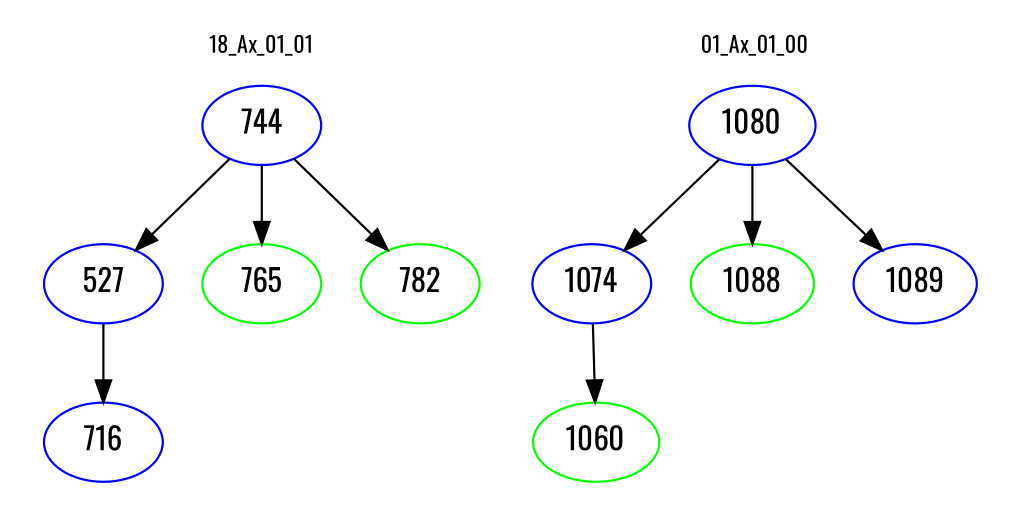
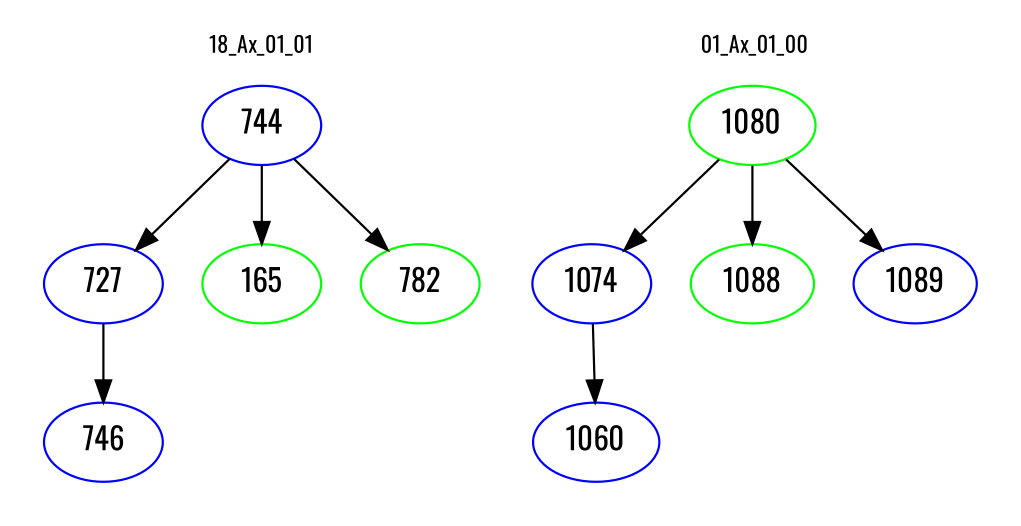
(752, 125) -> (752, 125)
(103, 284) -> (103, 284)
(262, 284) -> (262, 284)
(103, 442) -> (103, 442)
(596, 442) -> (596, 442)
